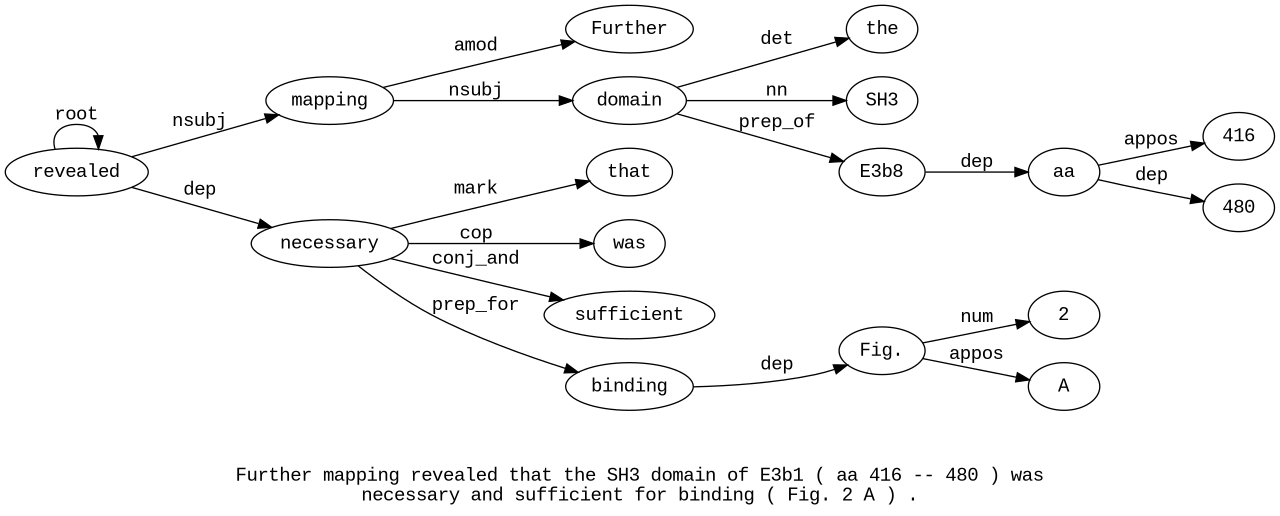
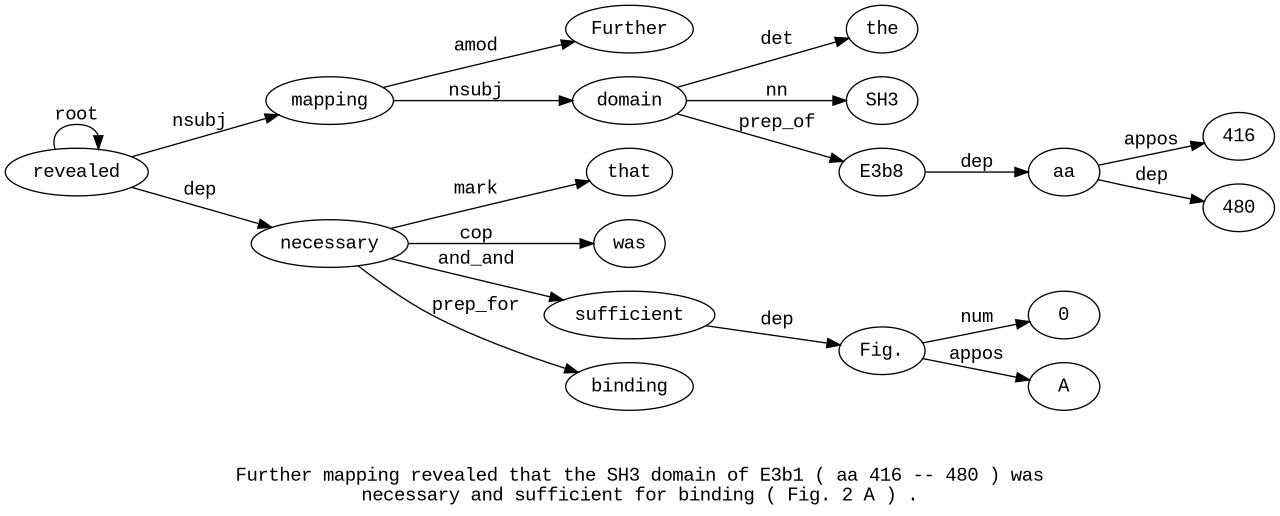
(476, 259) -> (476, 259)
(1064, 315) -> (1064, 315)
(764, 382) -> (766, 334)
